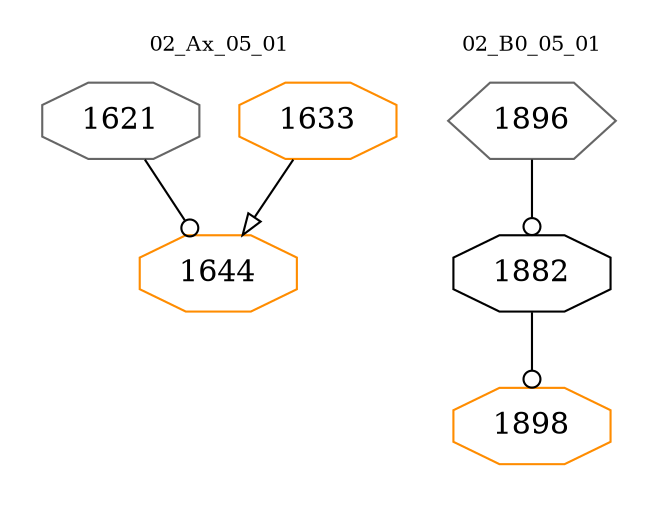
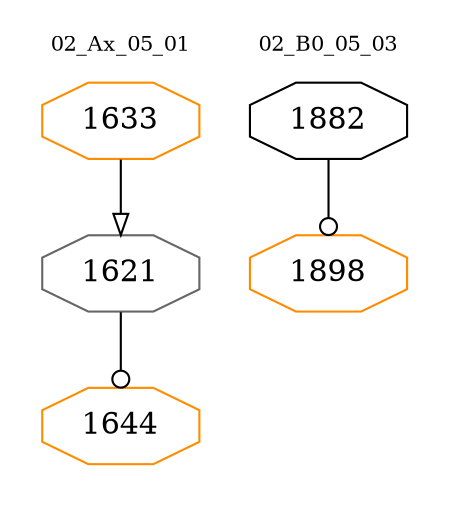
(532, 46) -> (329, 46)
(532, 121) -> none
(274, 189) -> (121, 187)
